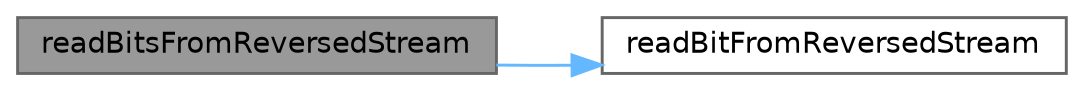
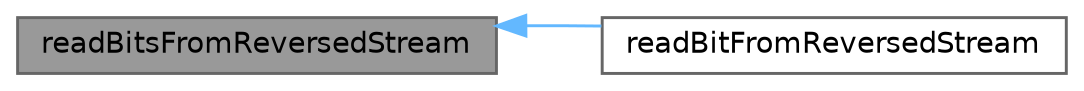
(534, 65) -> (564, 26)
